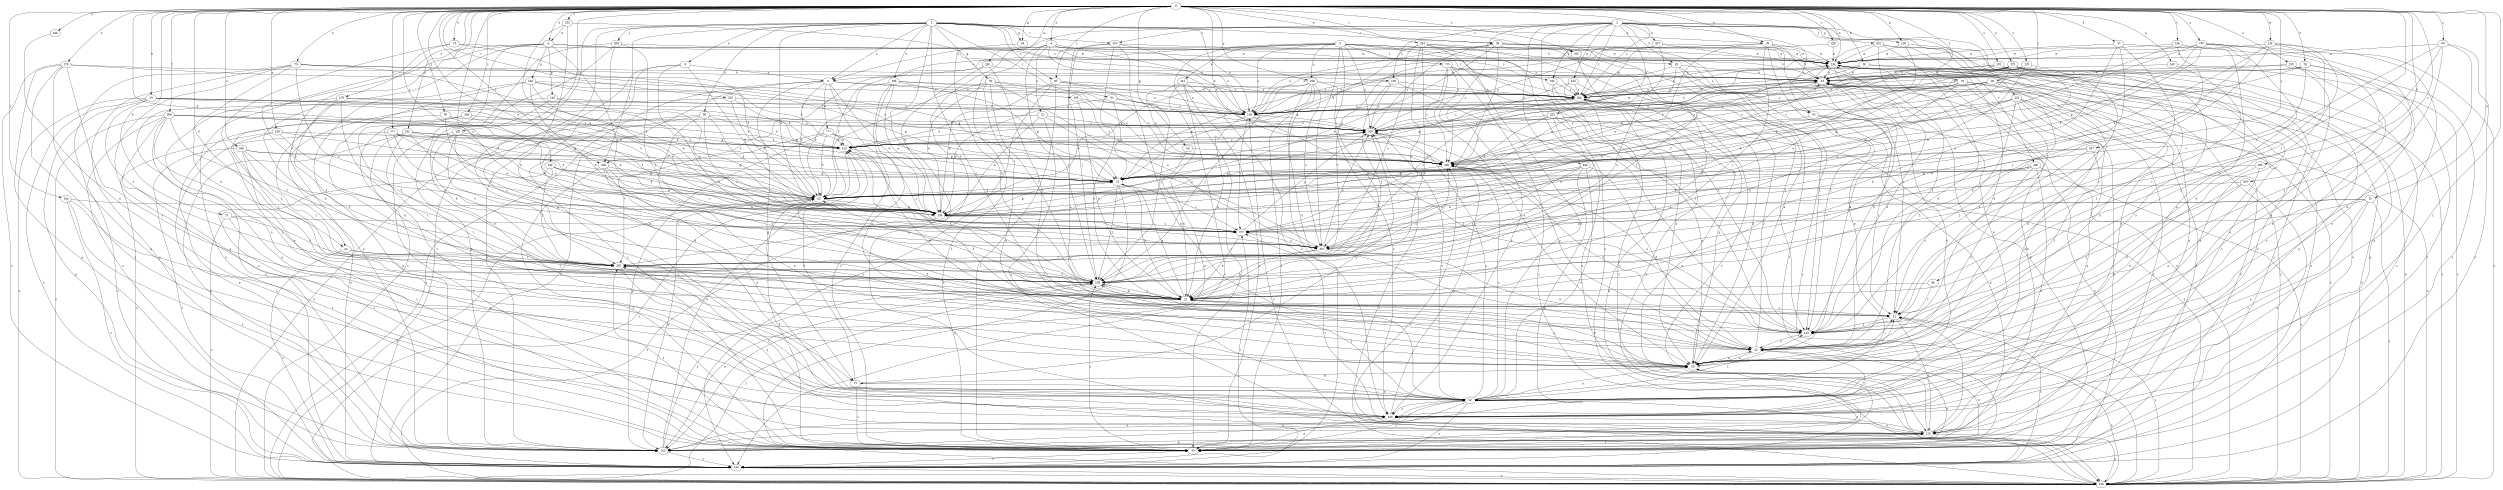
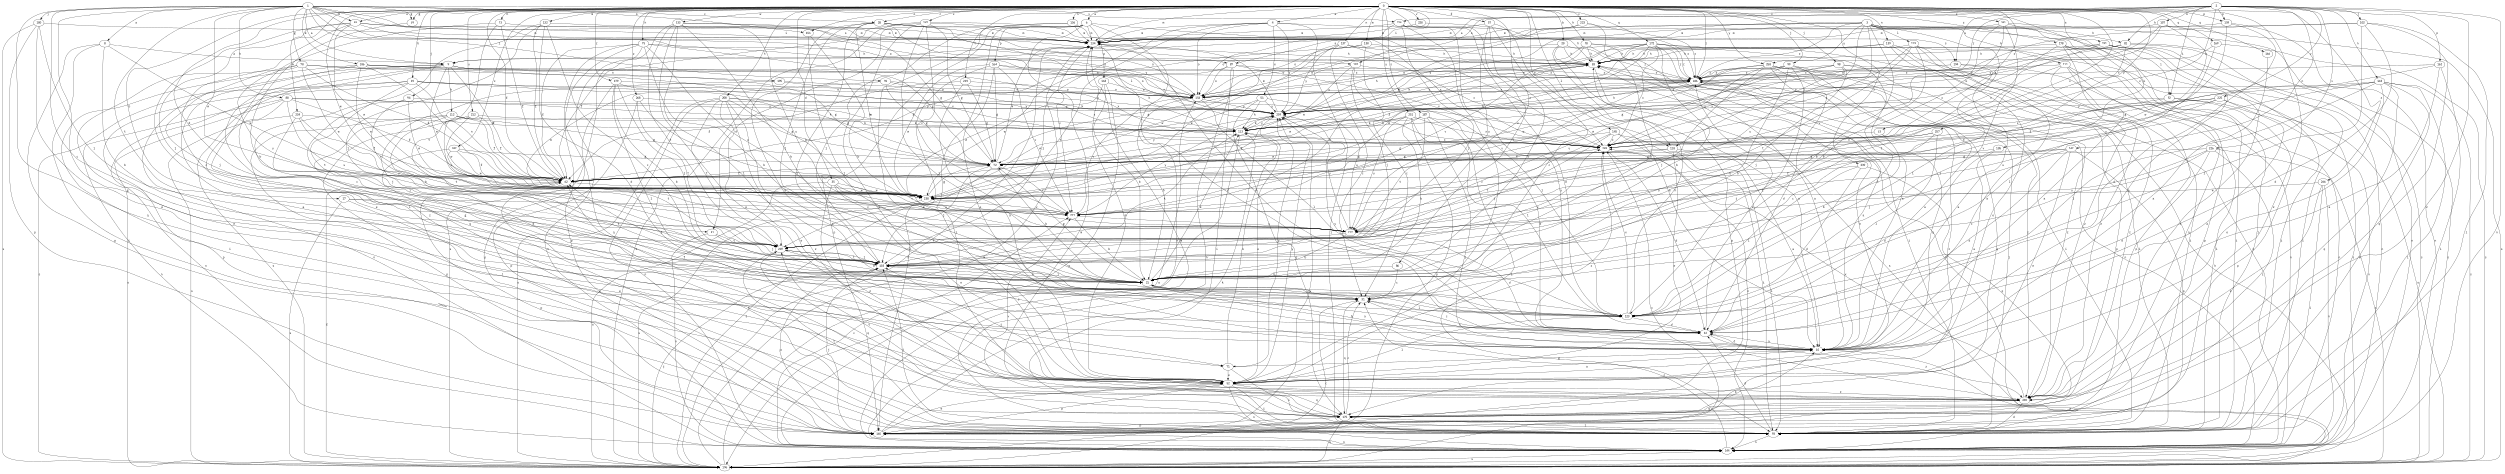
(559, 33) -> (1340, 39)
